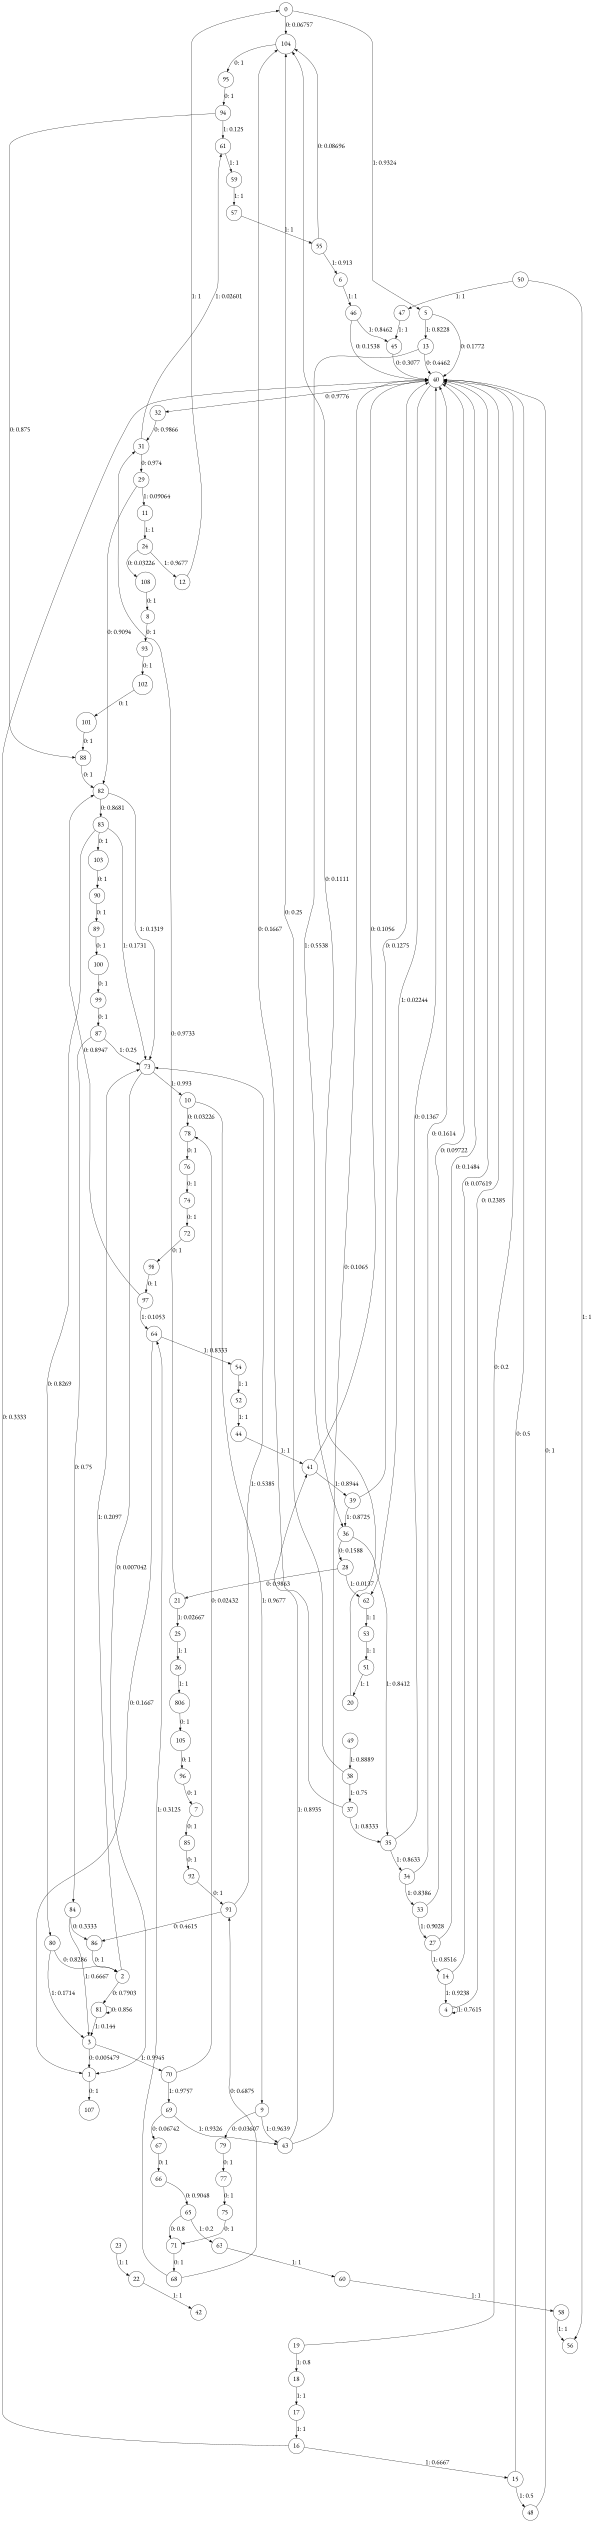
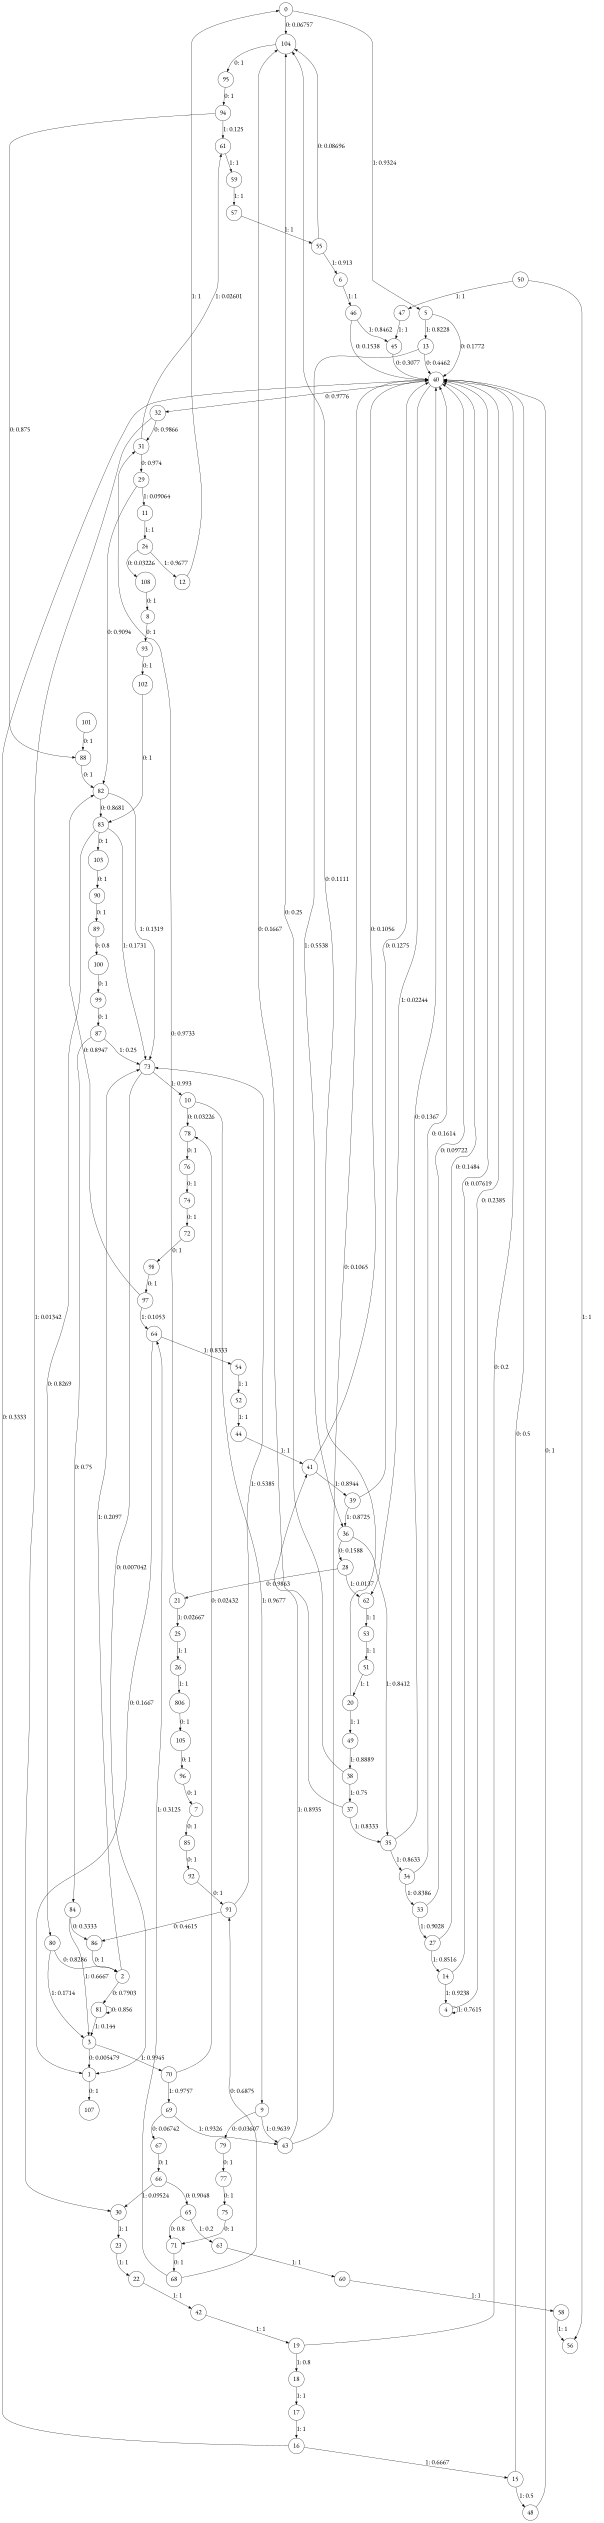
(115, 702) -> (143, 766)
(106, 946) -> (106, 946)
none -> (350, 1720)
none -> (118, 2212)
none -> (246, 2329)
